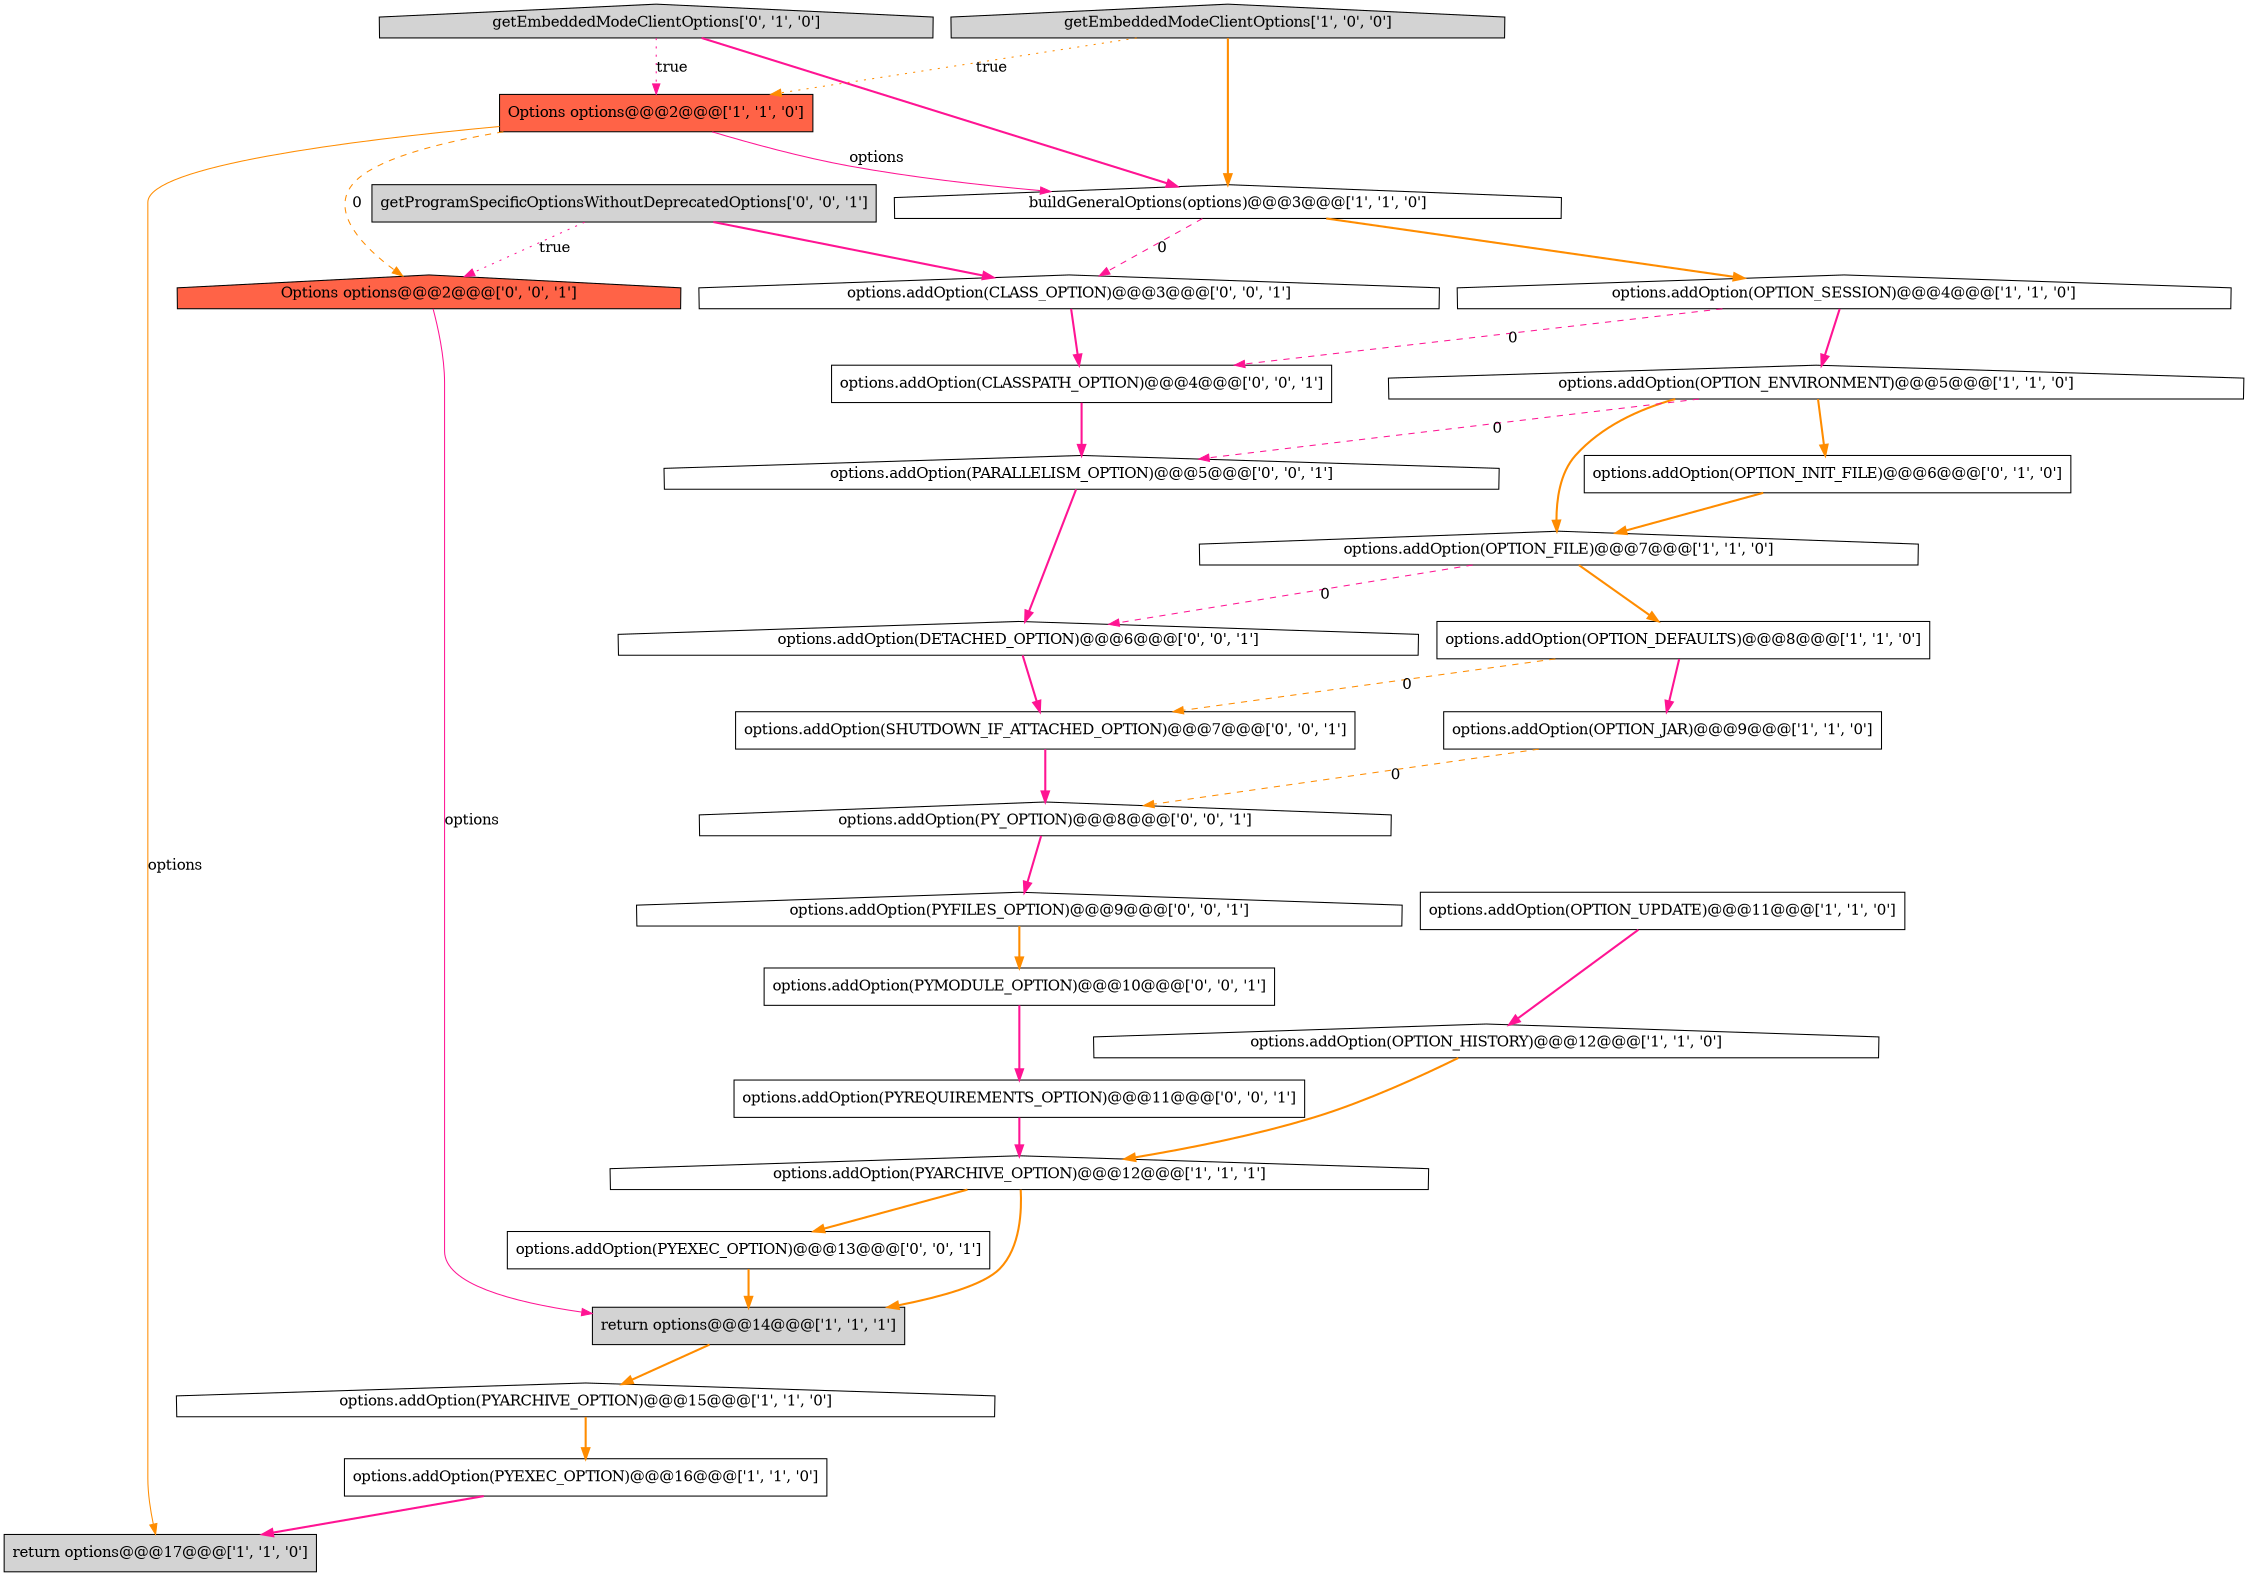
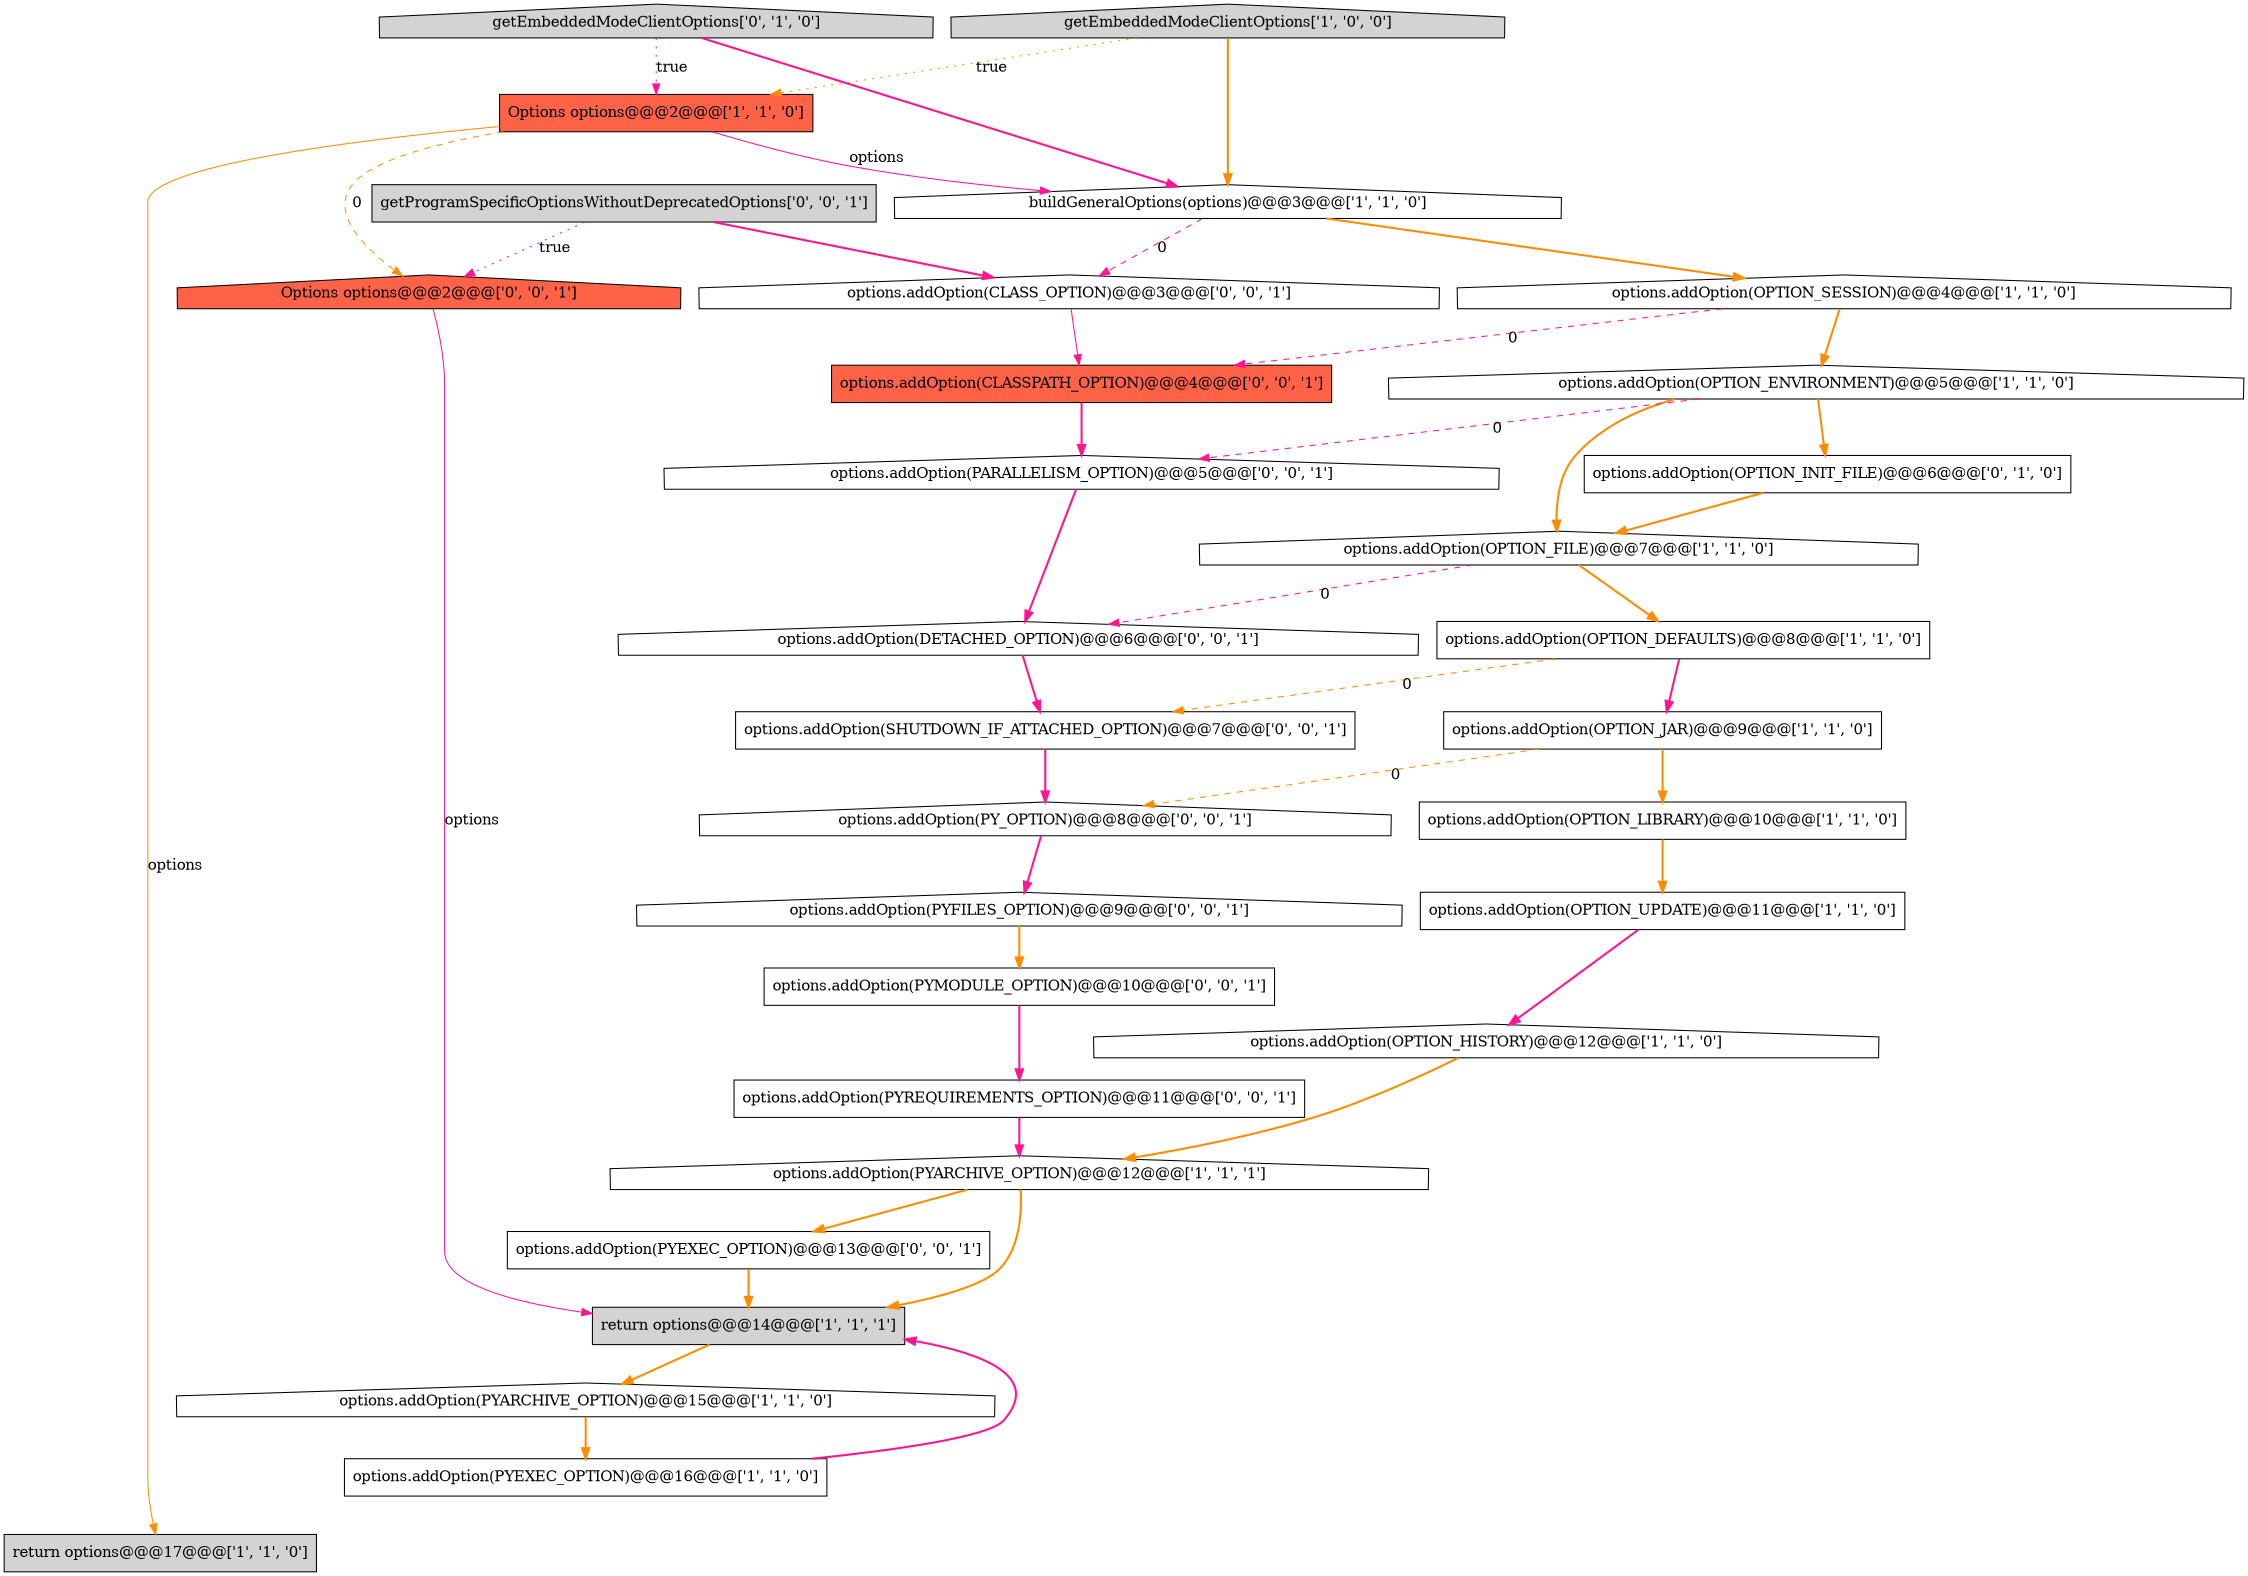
(1074, 332) -> (1074, 332)
(1832, 332) -> (1832, 332)
(1082, 384) -> (1082, 384)
none -> (1663, 821)
(378, 1514) -> (983, 1431)
